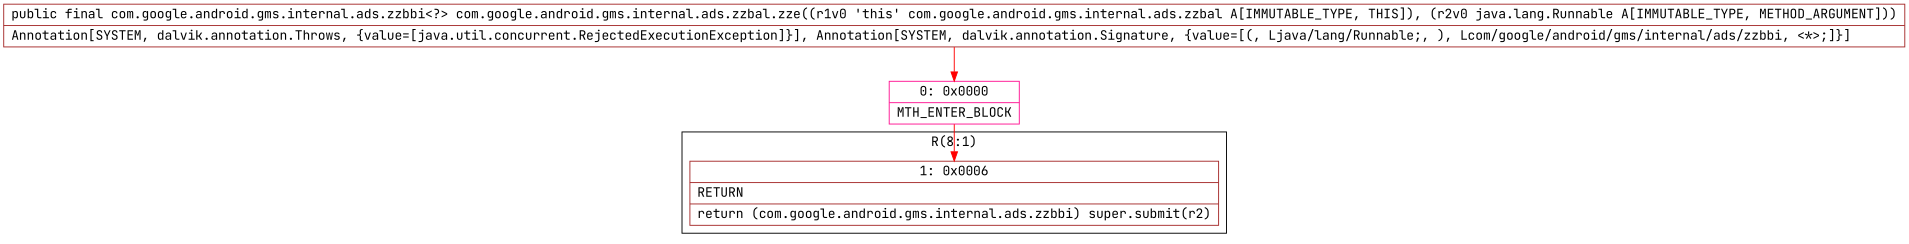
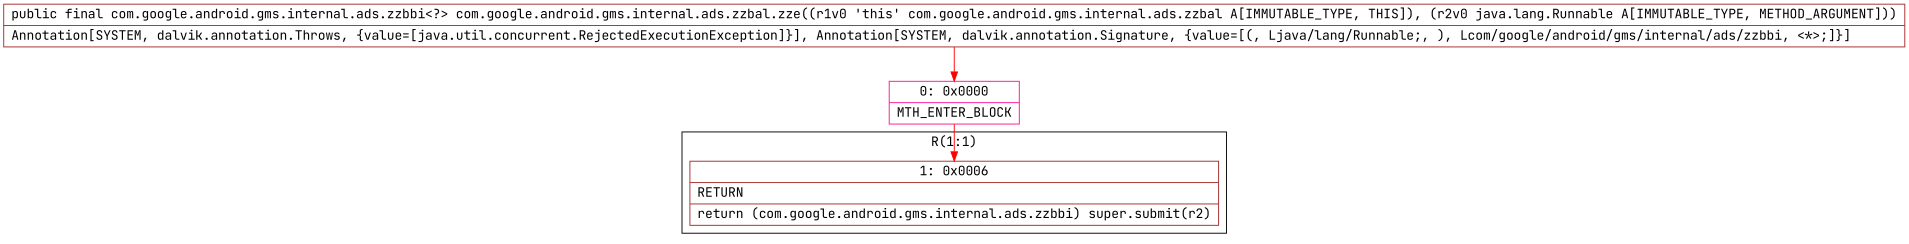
(954, 143) -> (954, 143)
